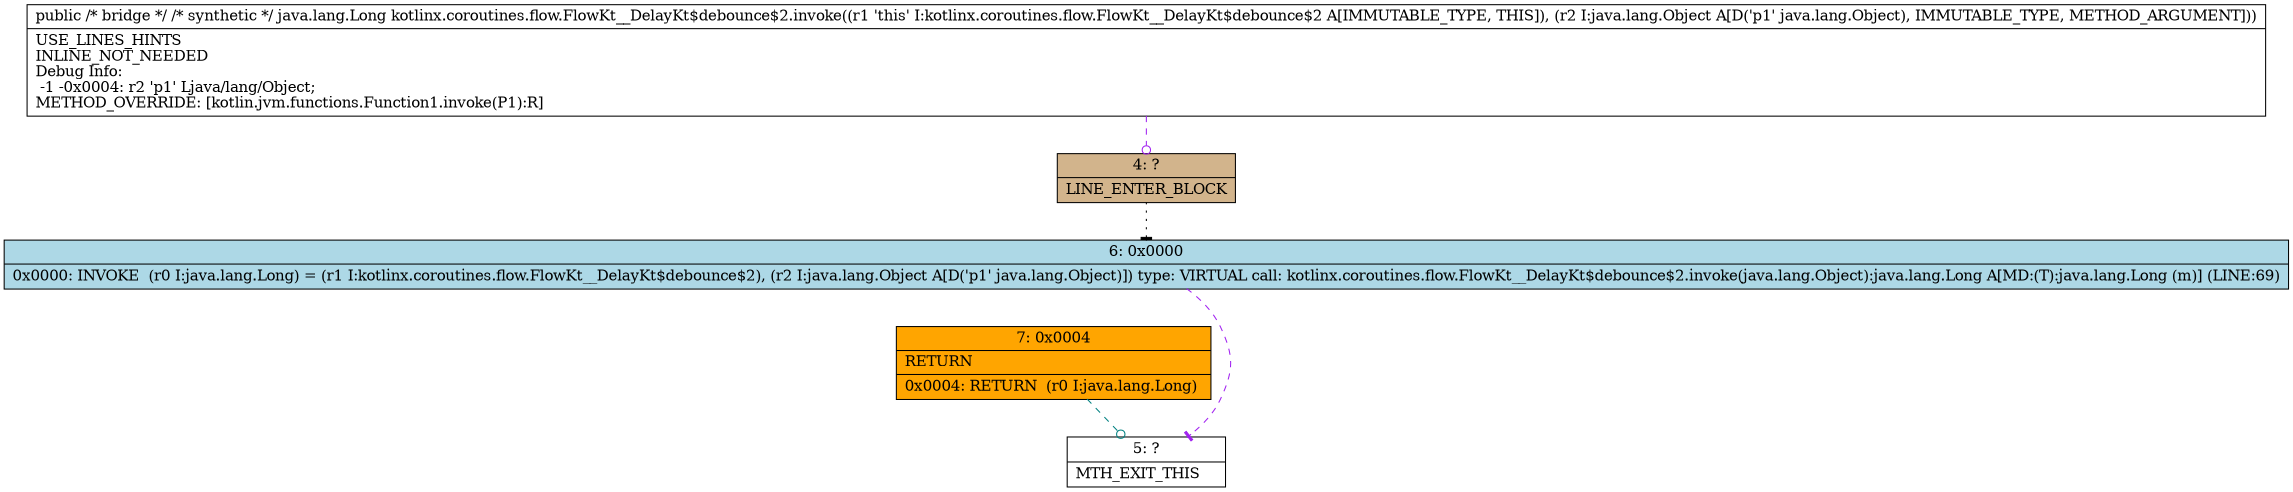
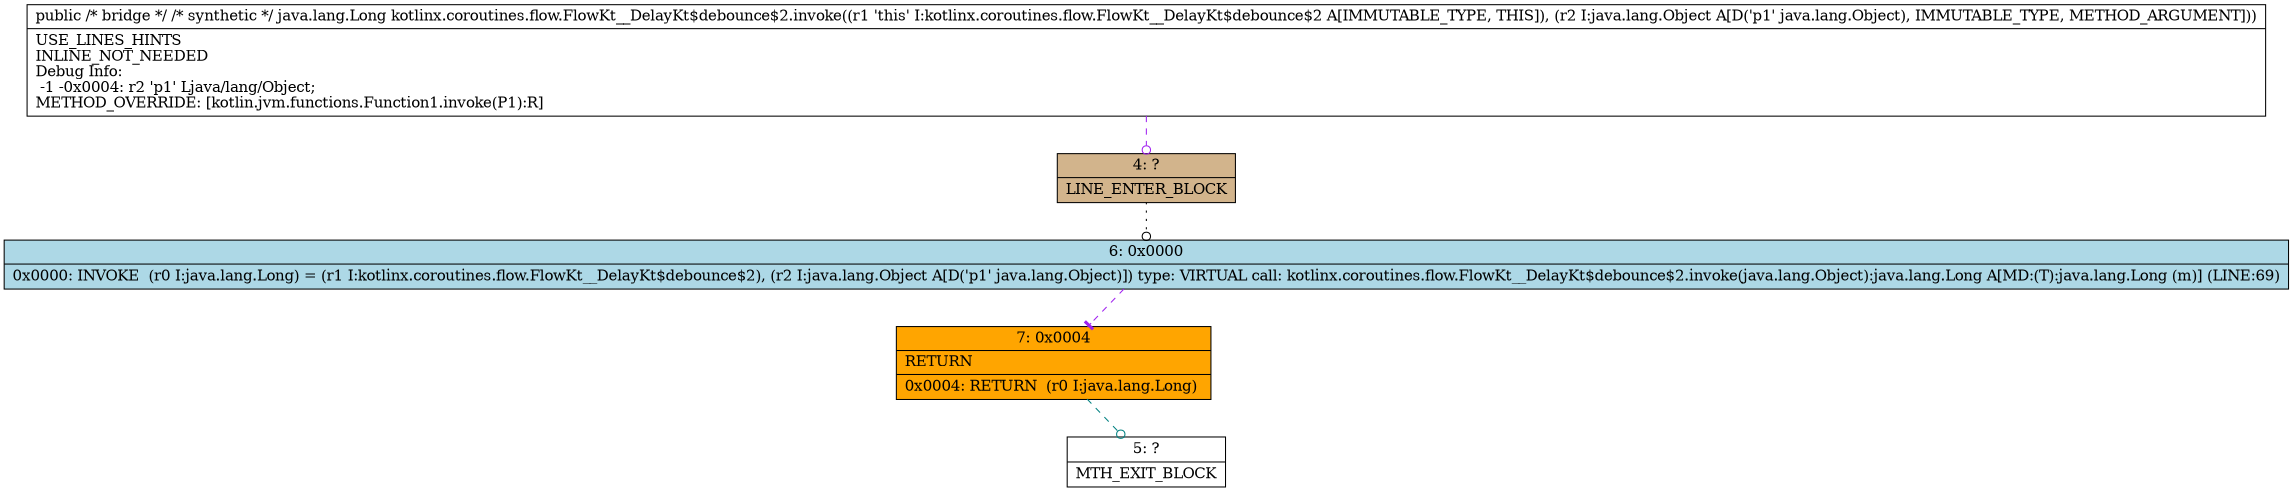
(1146, 219) -> (1146, 219)
(1230, 360) -> (1108, 306)
(1138, 474) -> (1146, 474)
